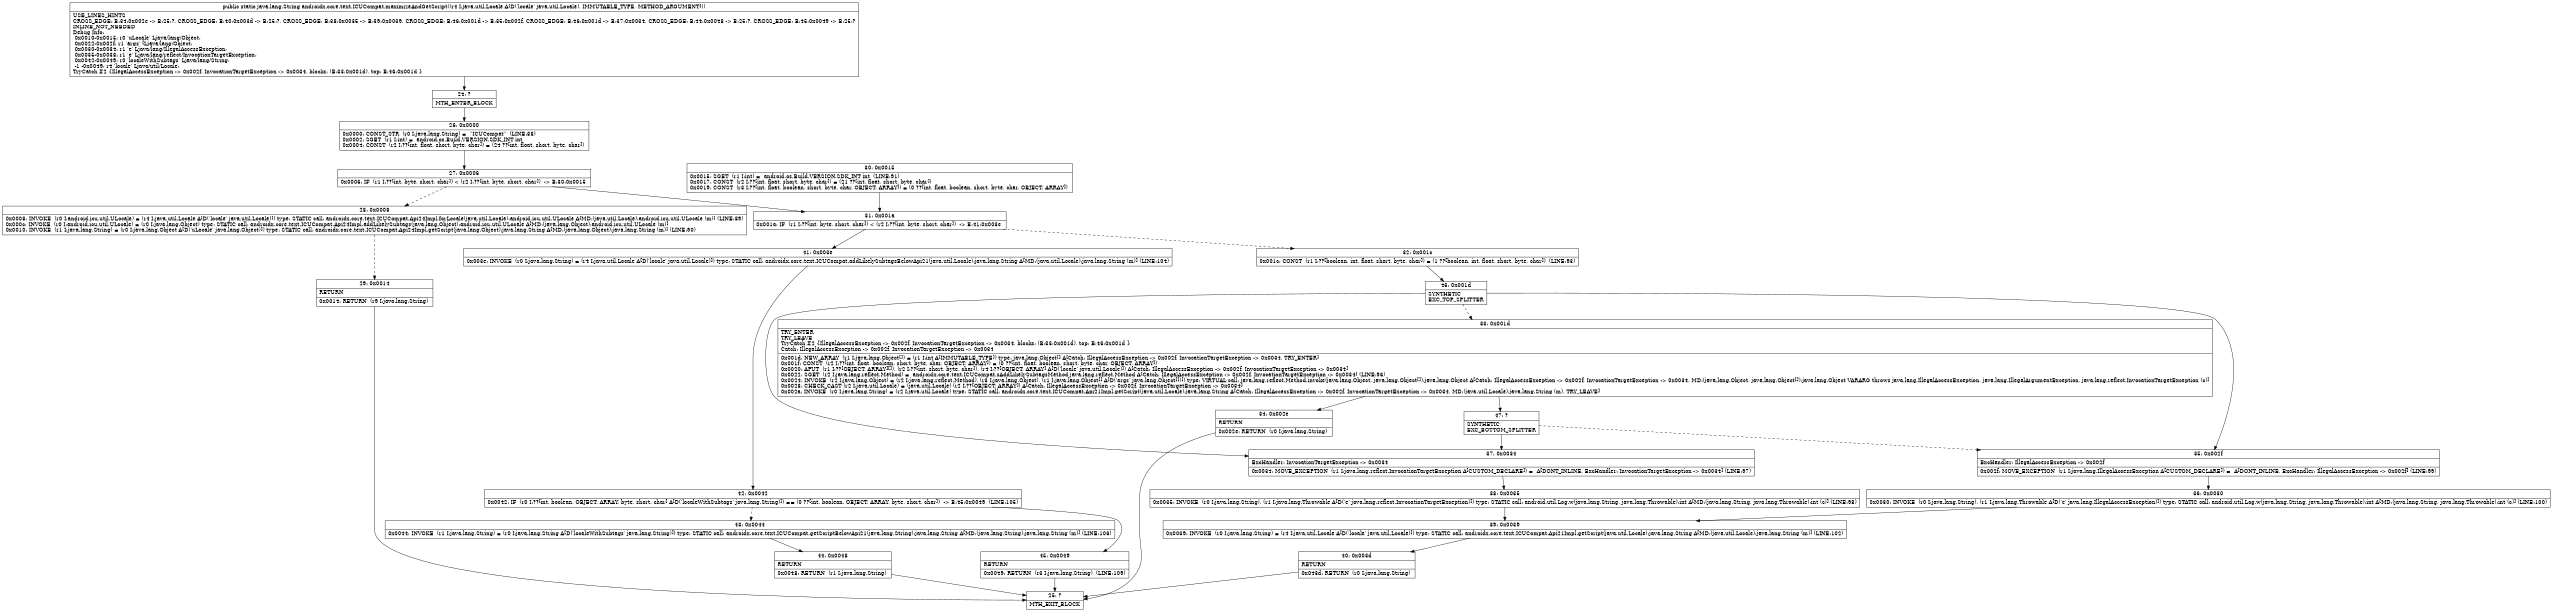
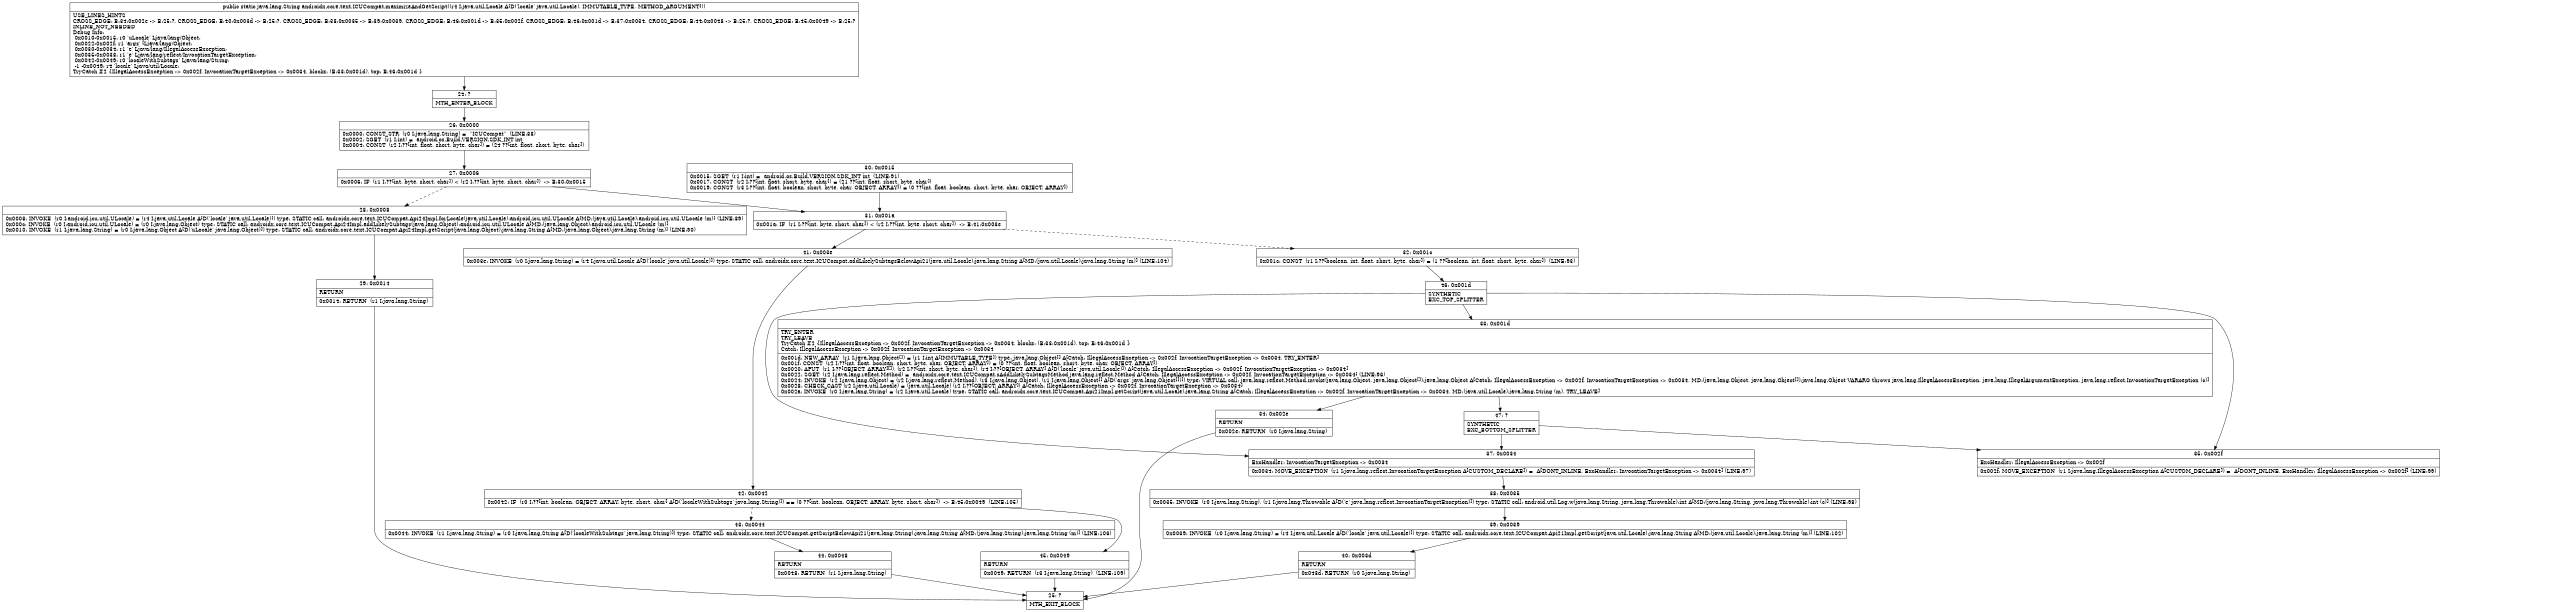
(375, 255) -> (375, 255)
(375, 302) -> (375, 302)
(1467, 310) -> (1467, 310)
(1758, 438) -> (1758, 438)
(2208, 498) -> none
